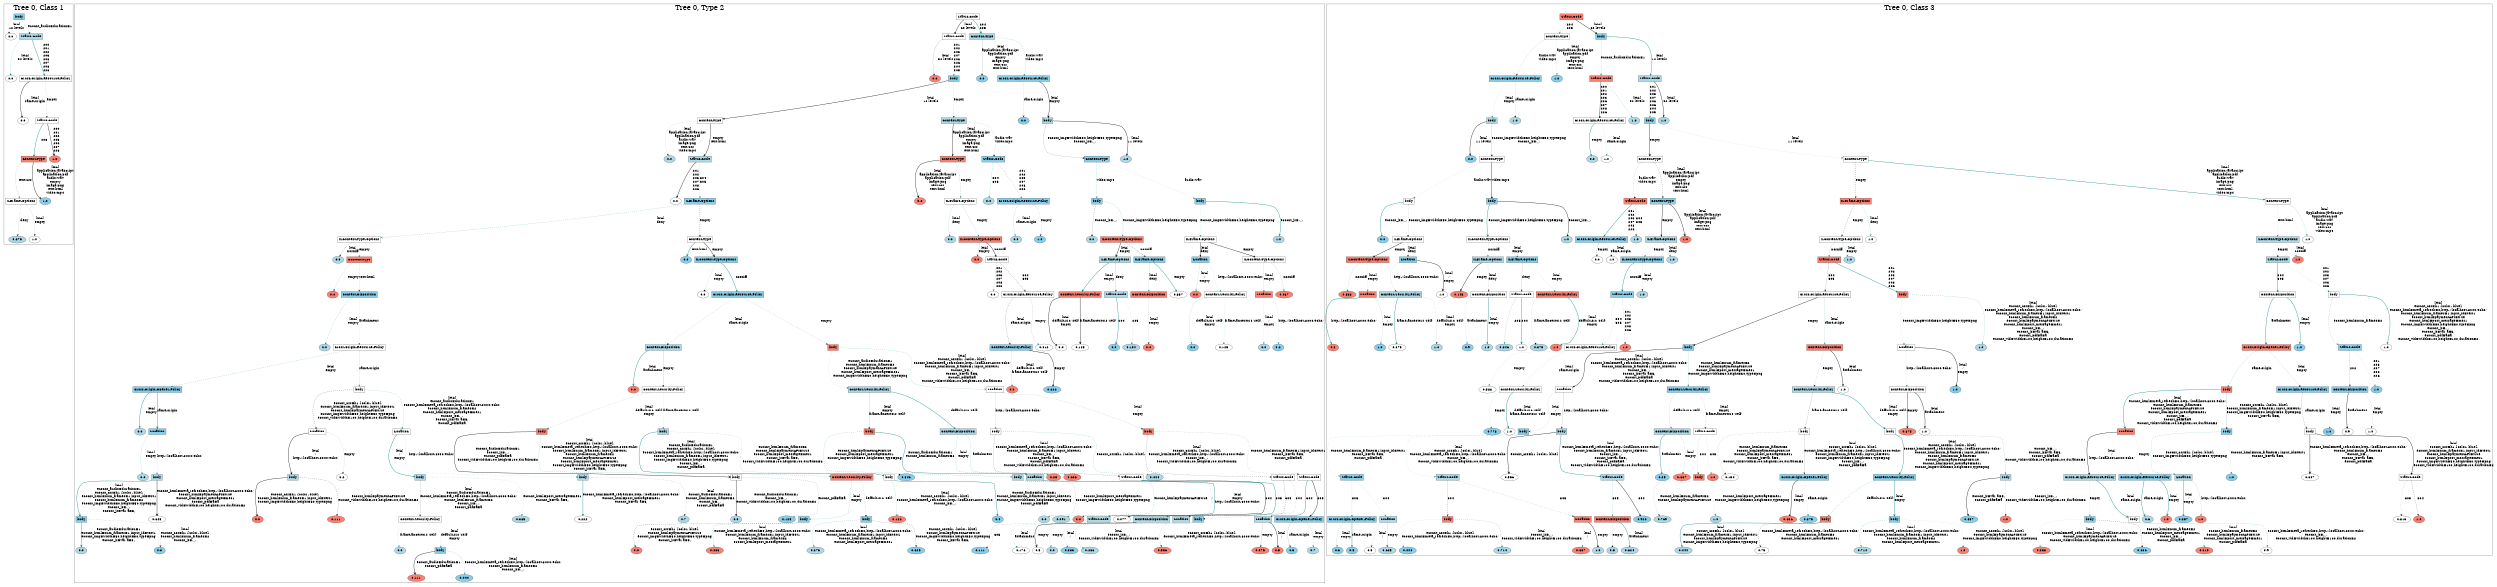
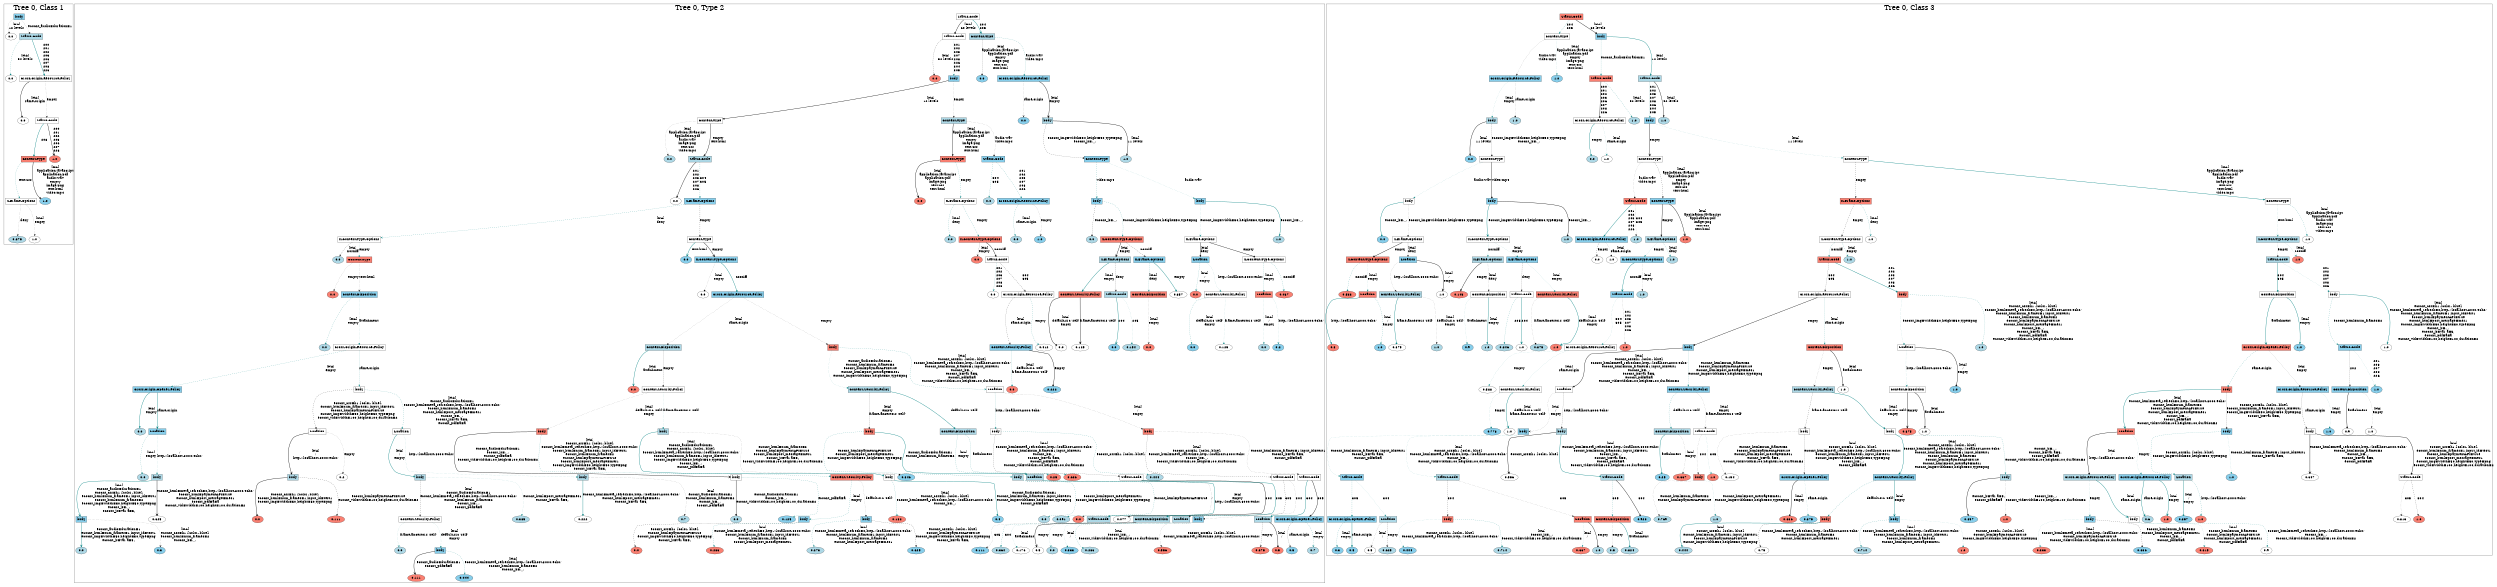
none -> (1001, 551)
